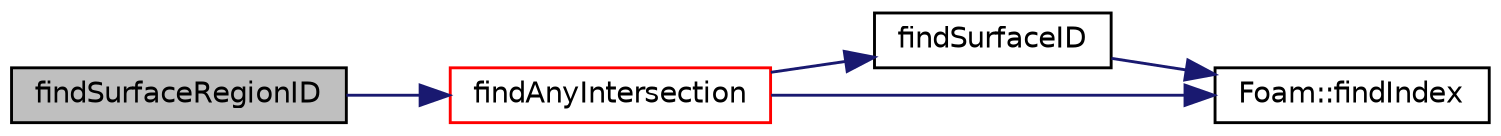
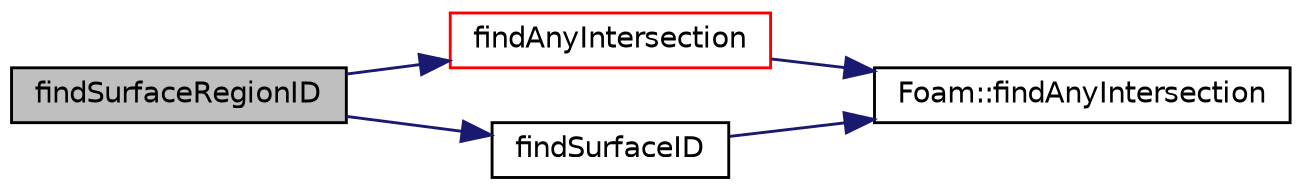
(808, 67) -> (404, 124)
(1352, 95) -> (1082, 95)
